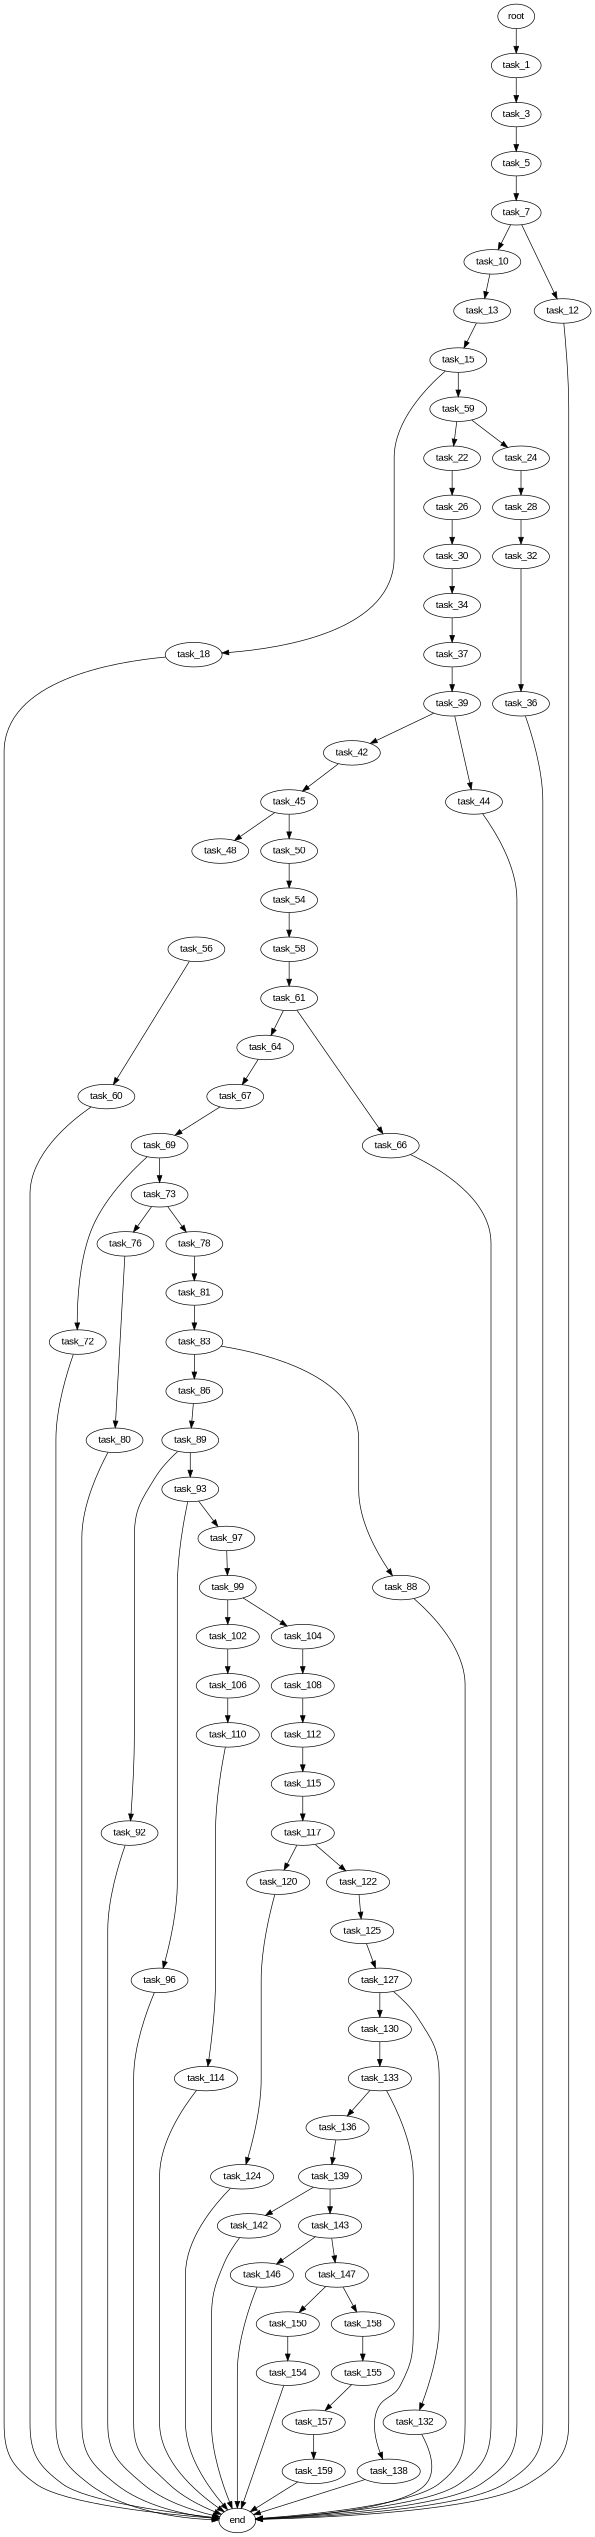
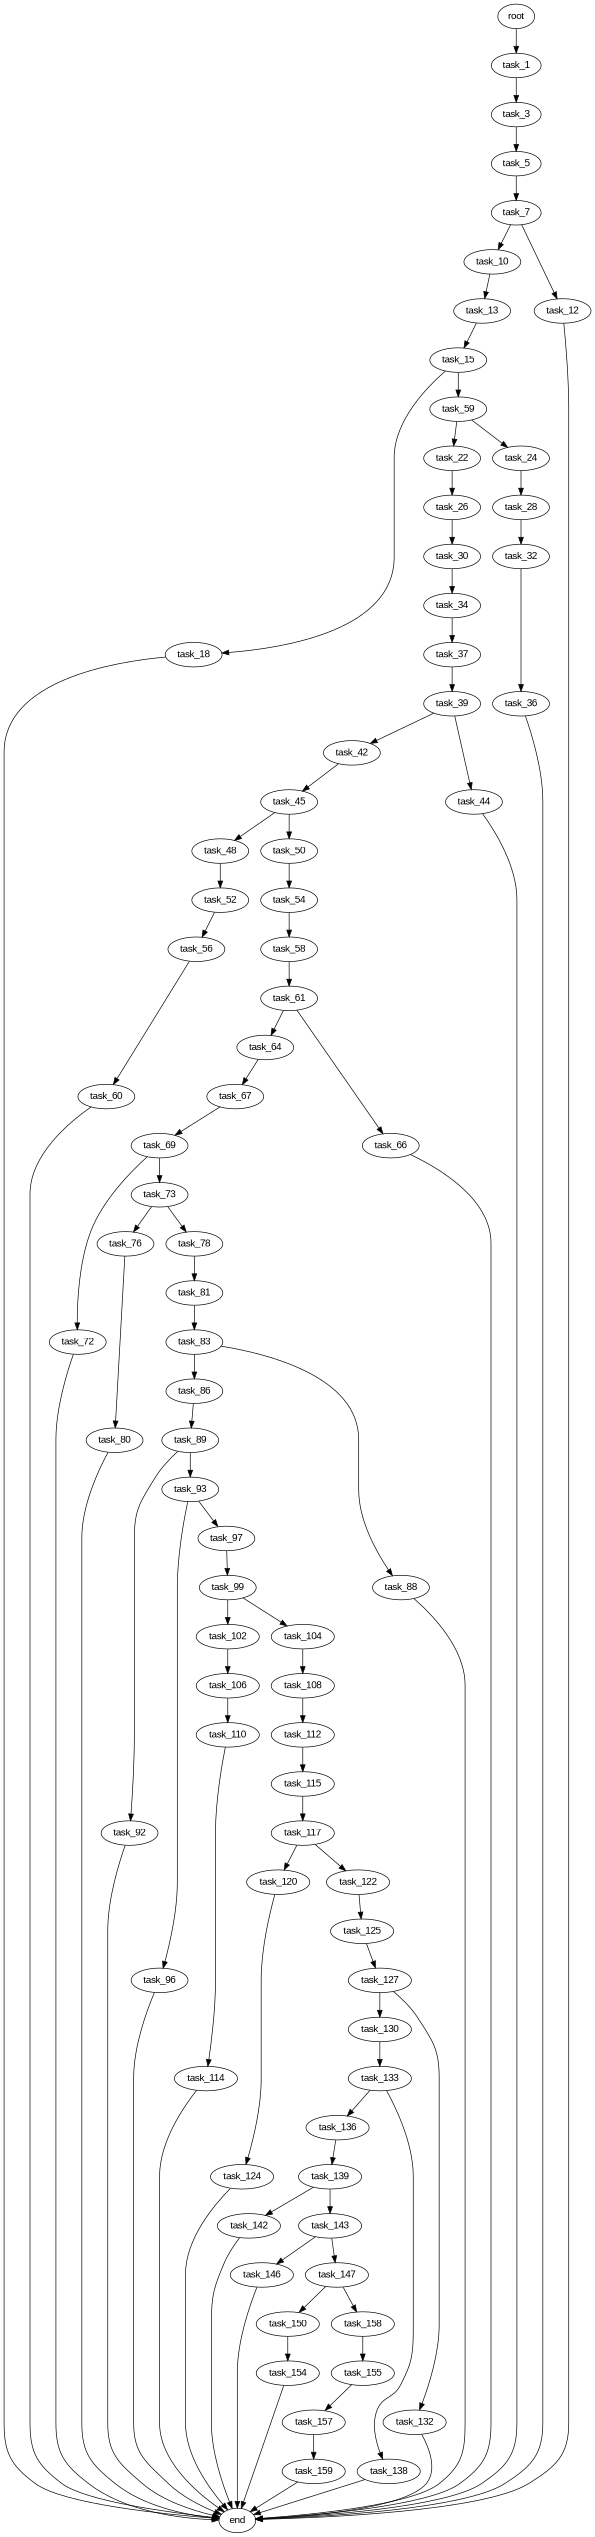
none -> (220, 900)
